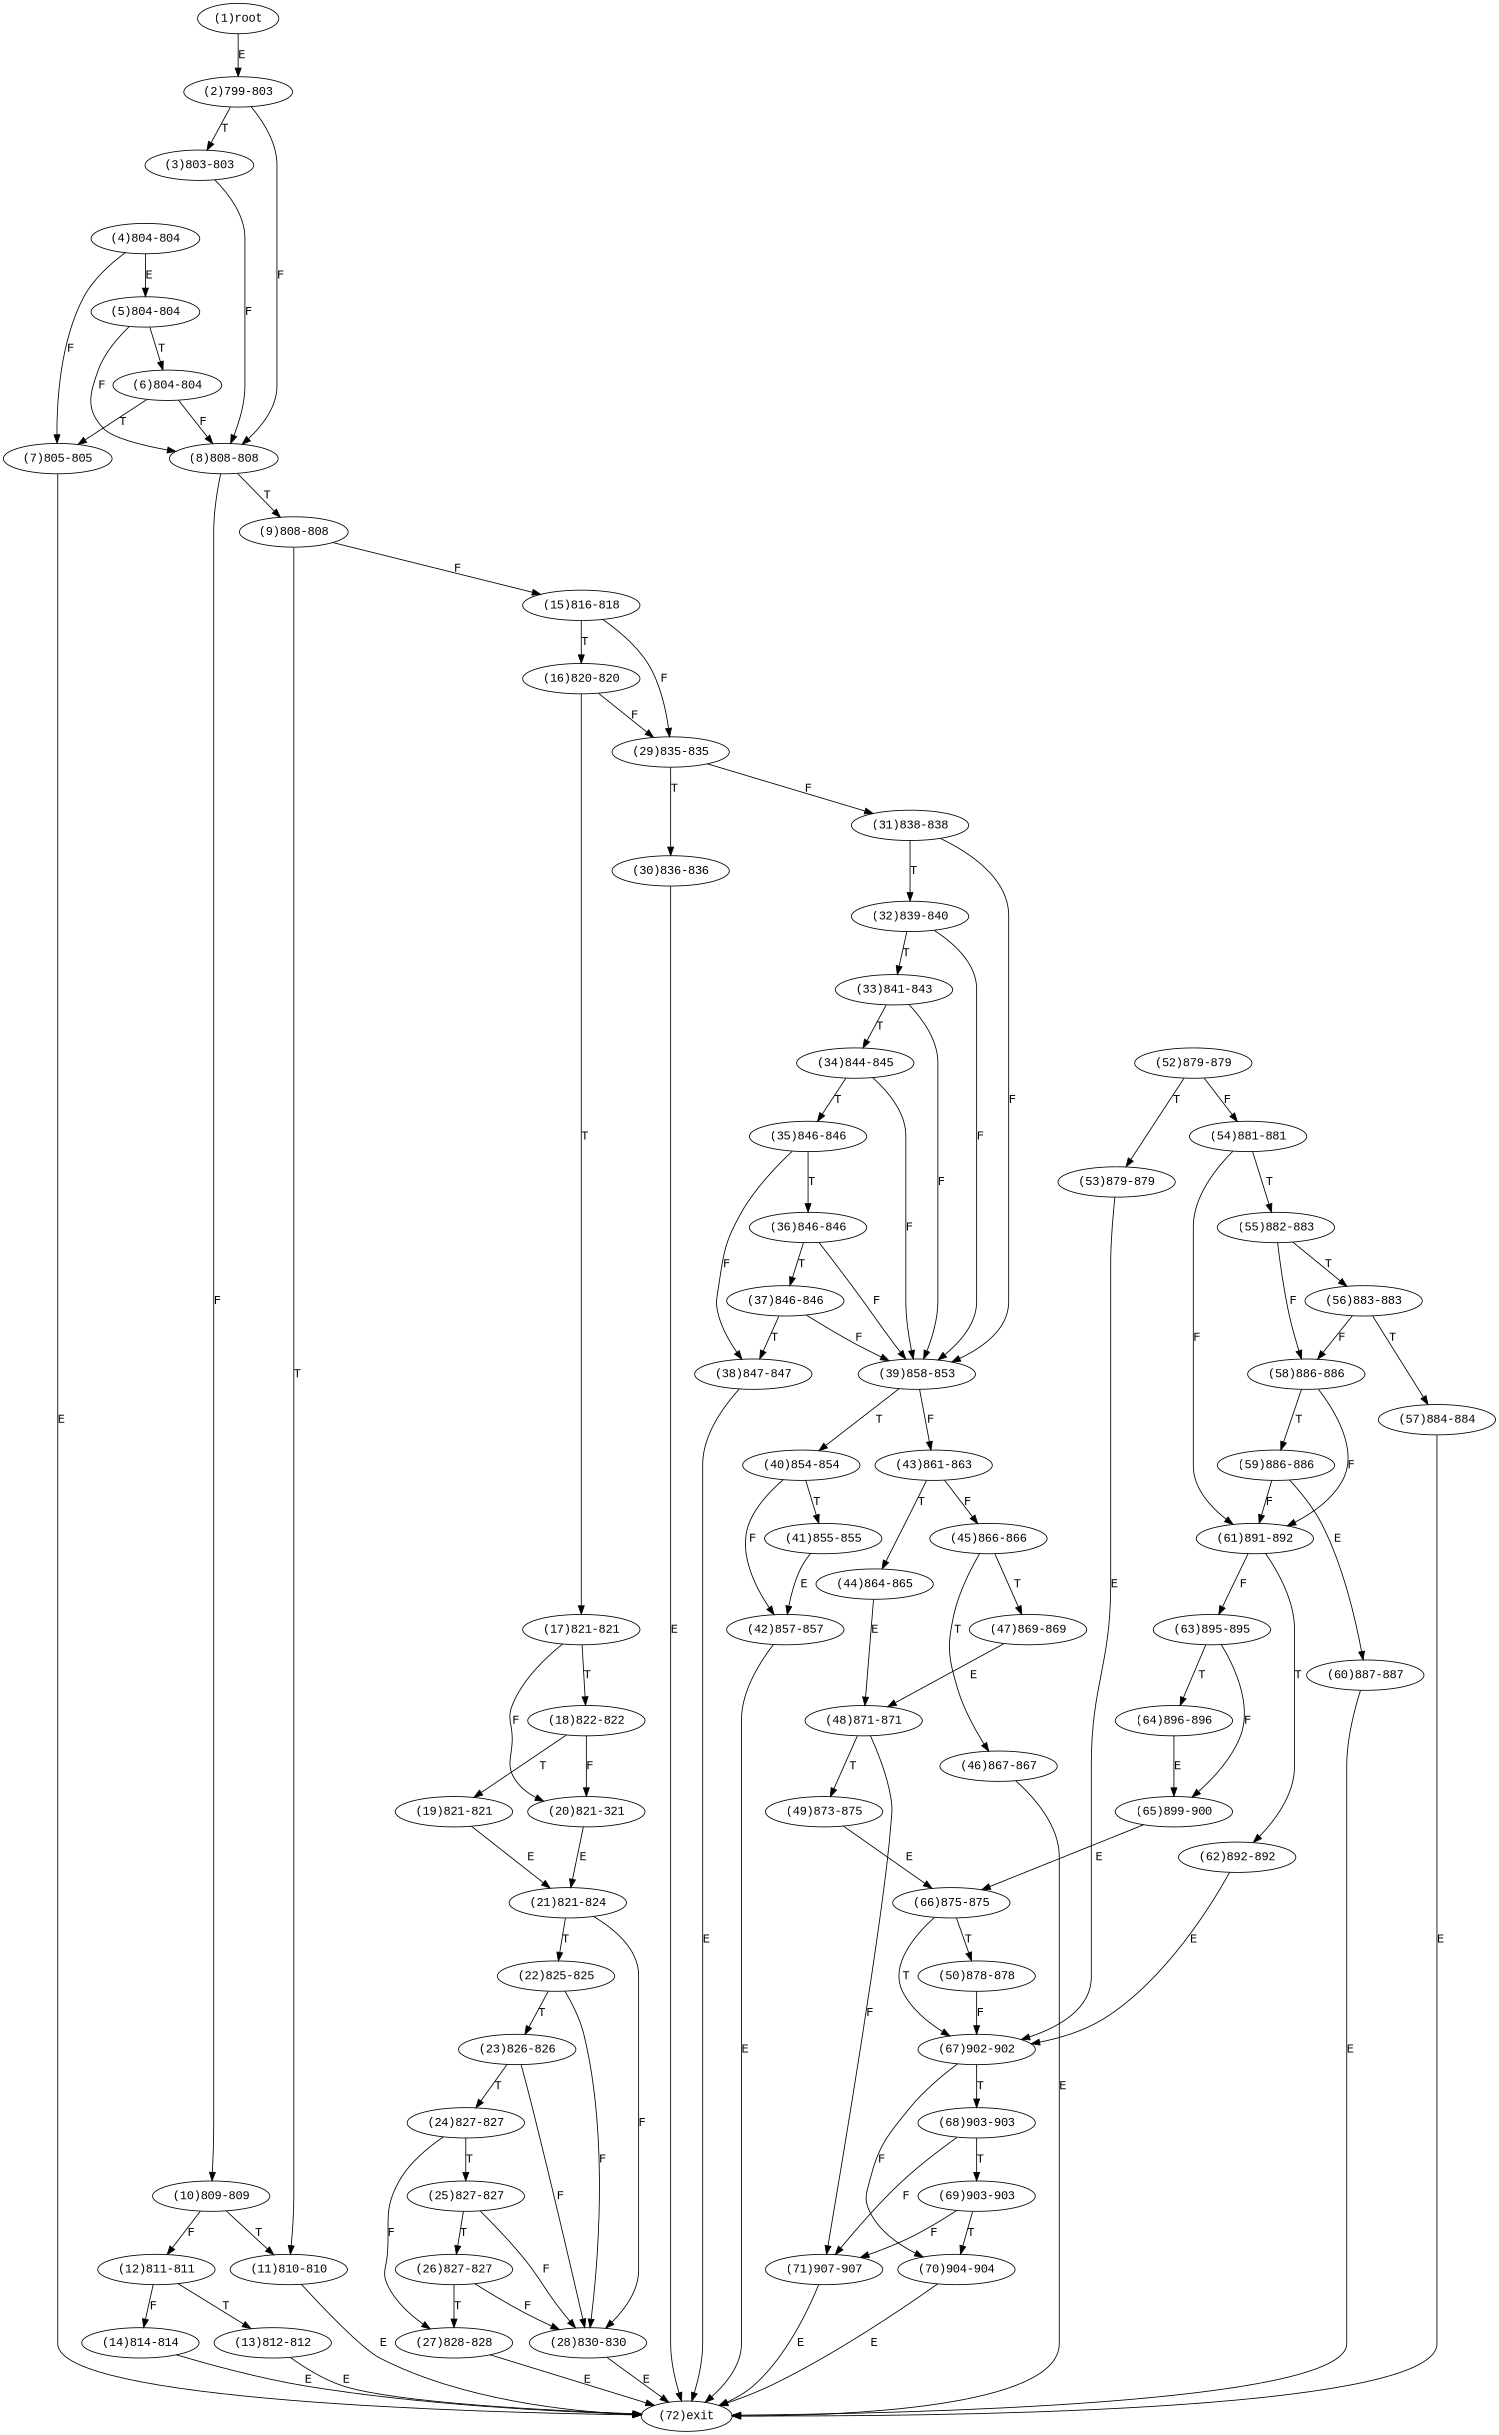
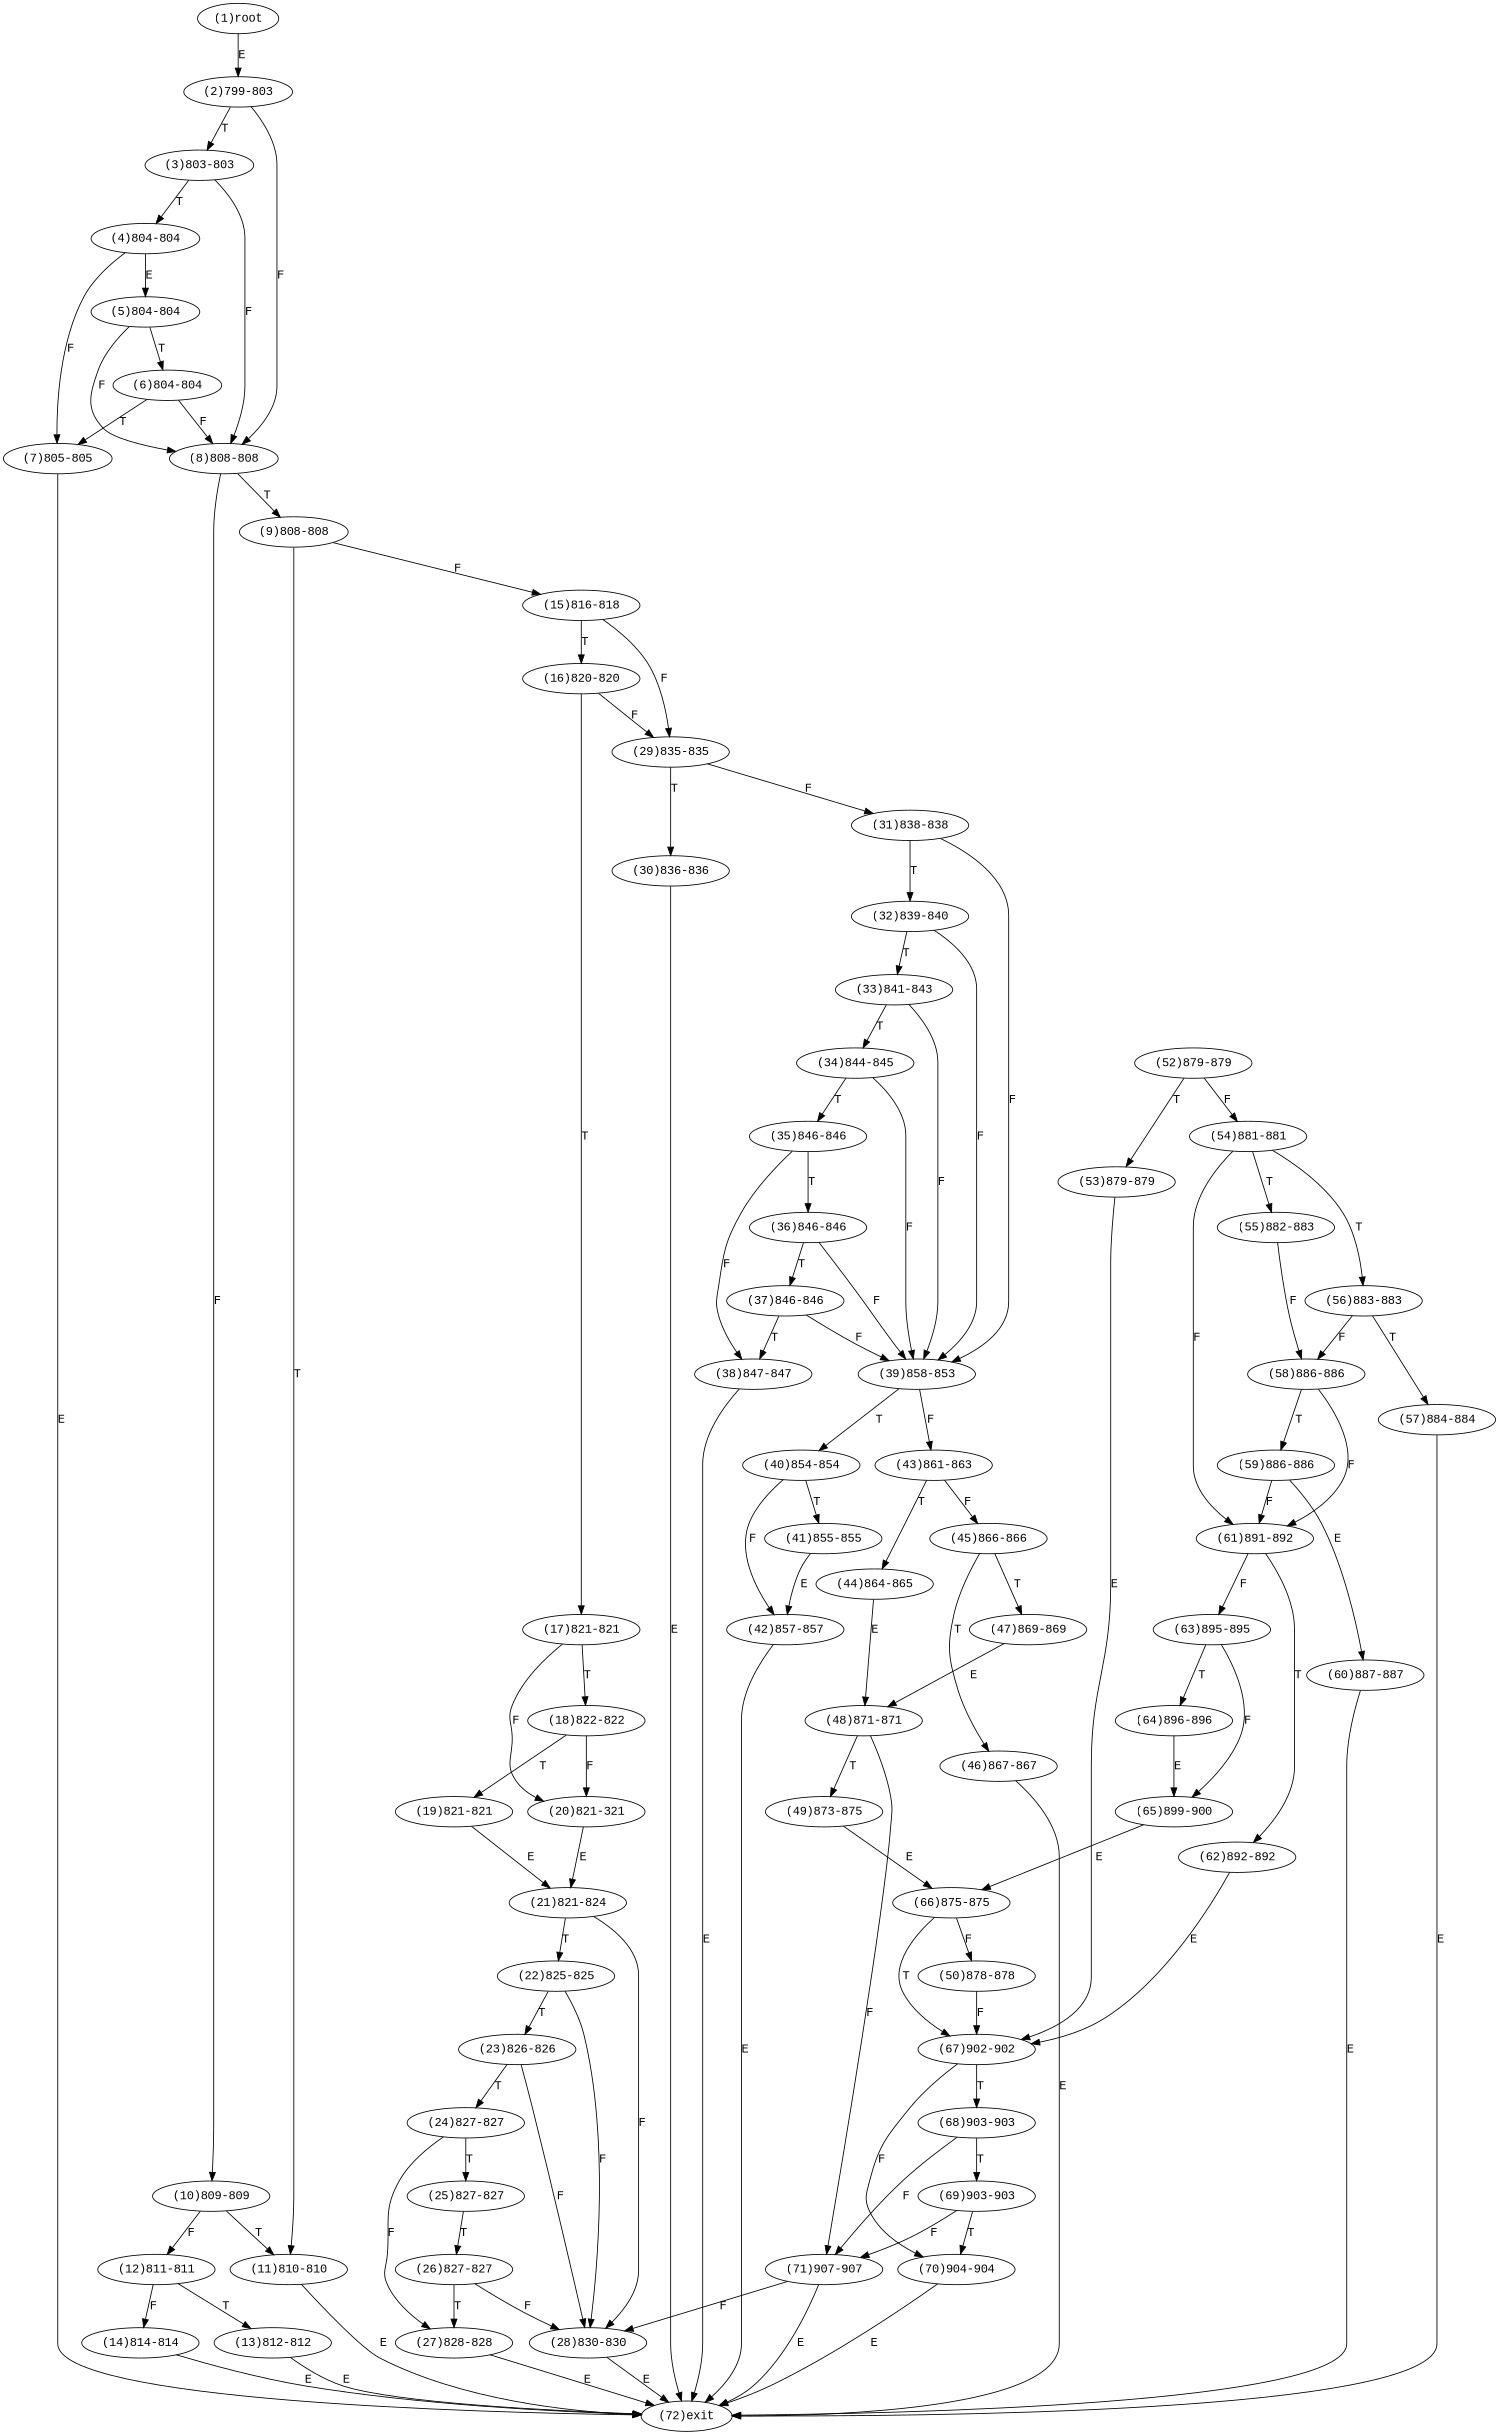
none -> (175, 198)
(1317, 1262) -> (1335, 1202)
(969, 1939) -> (969, 1939)
(528, 2264) -> (710, 2305)
